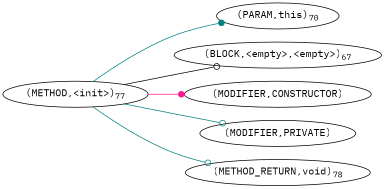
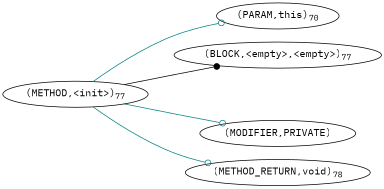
(153, 45) -> (153, 45)
(347, 54) -> (347, 54)
(169, 76) -> (169, 76)
(278, 94) -> none
